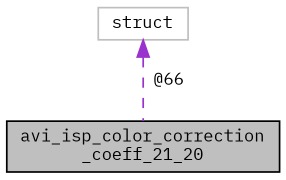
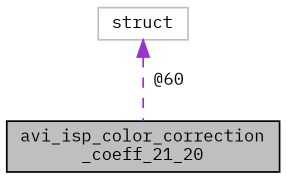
(164, 80) -> (164, 80)
